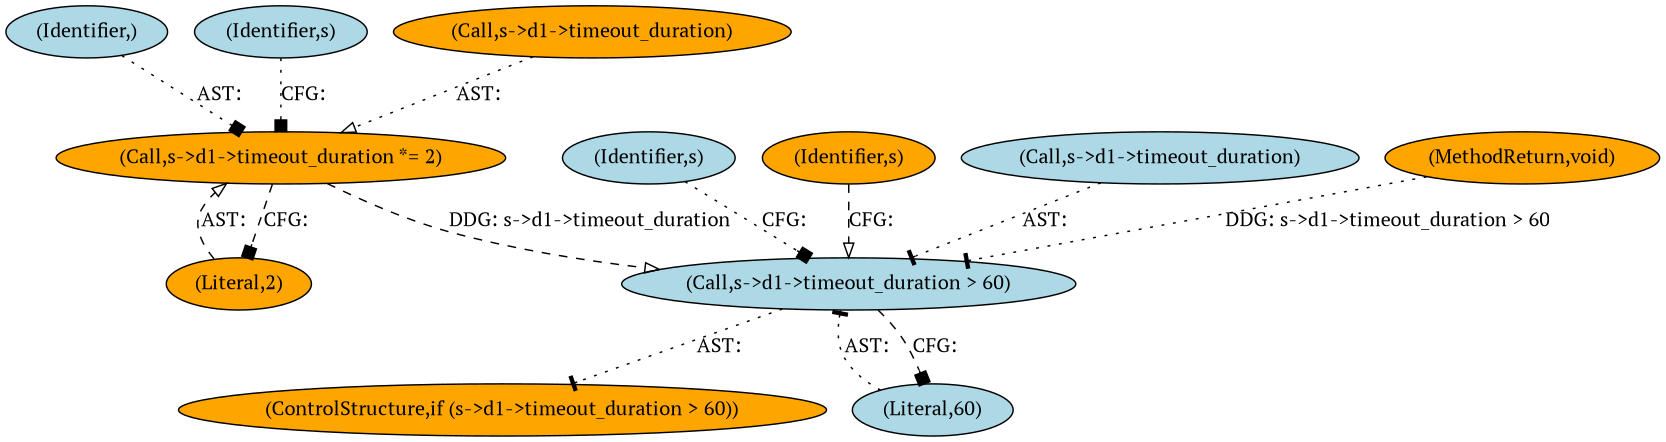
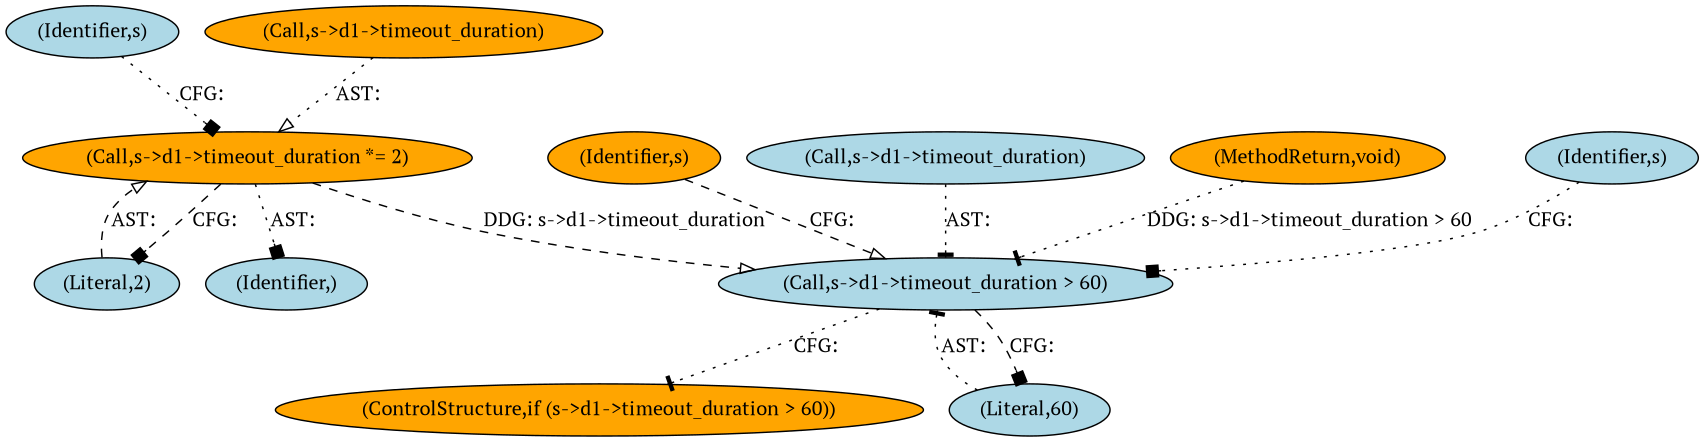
(176, 90) -> (265, 214)
(239, 284) -> (107, 284)
(722, 347) -> (819, 347)
